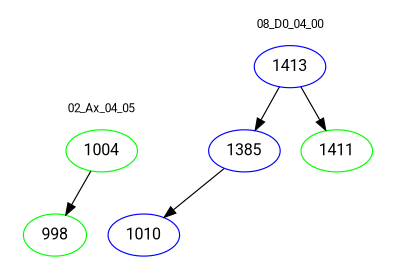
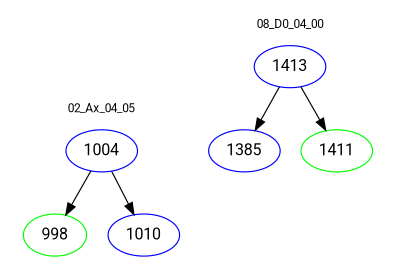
(102, 151) -> (102, 151)
(199, 189) -> (120, 188)
